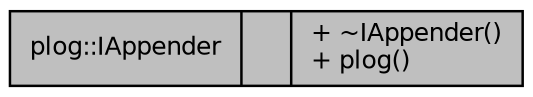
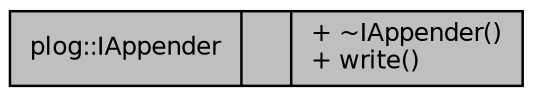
(361, 61) -> (366, 61)
